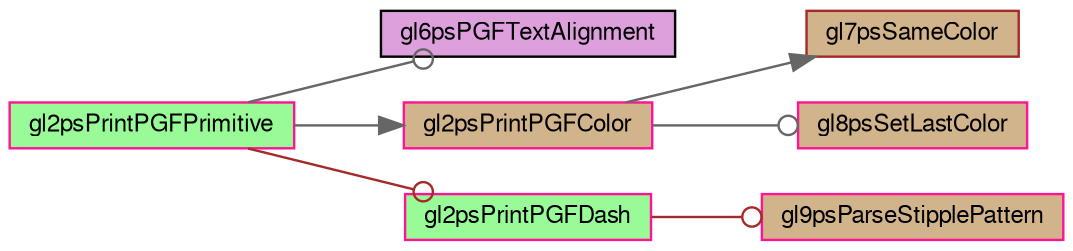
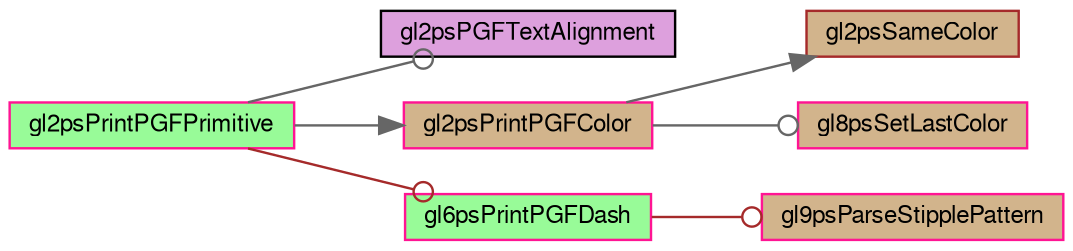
(528, 34) -> (528, 34)
(913, 34) -> (913, 34)
(528, 217) -> (528, 217)
